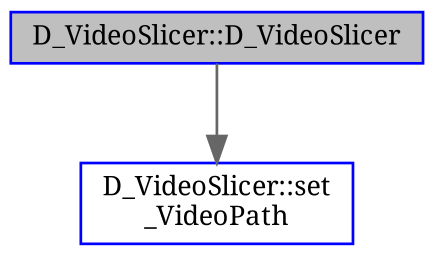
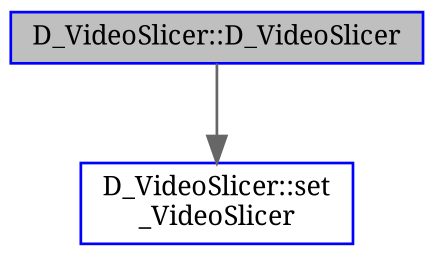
(217, 203) -> (217, 203)
